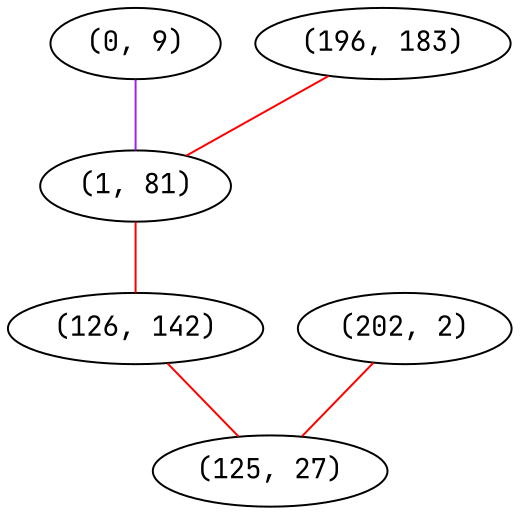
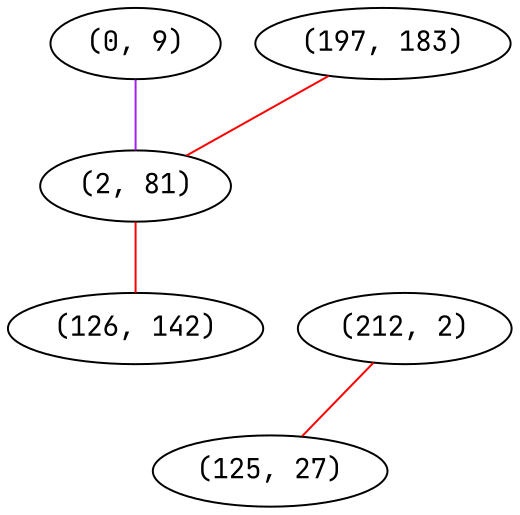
(383, 44) -> (383, 44)
(136, 186) -> (136, 186)
(405, 329) -> (405, 329)
(203, 400) -> none
